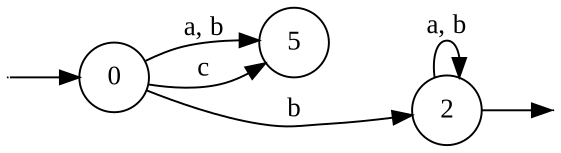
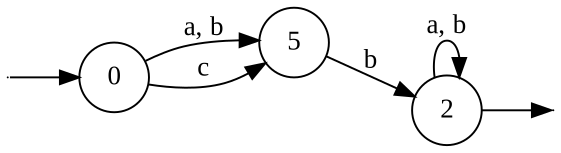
(267, 125) -> (362, 72)
